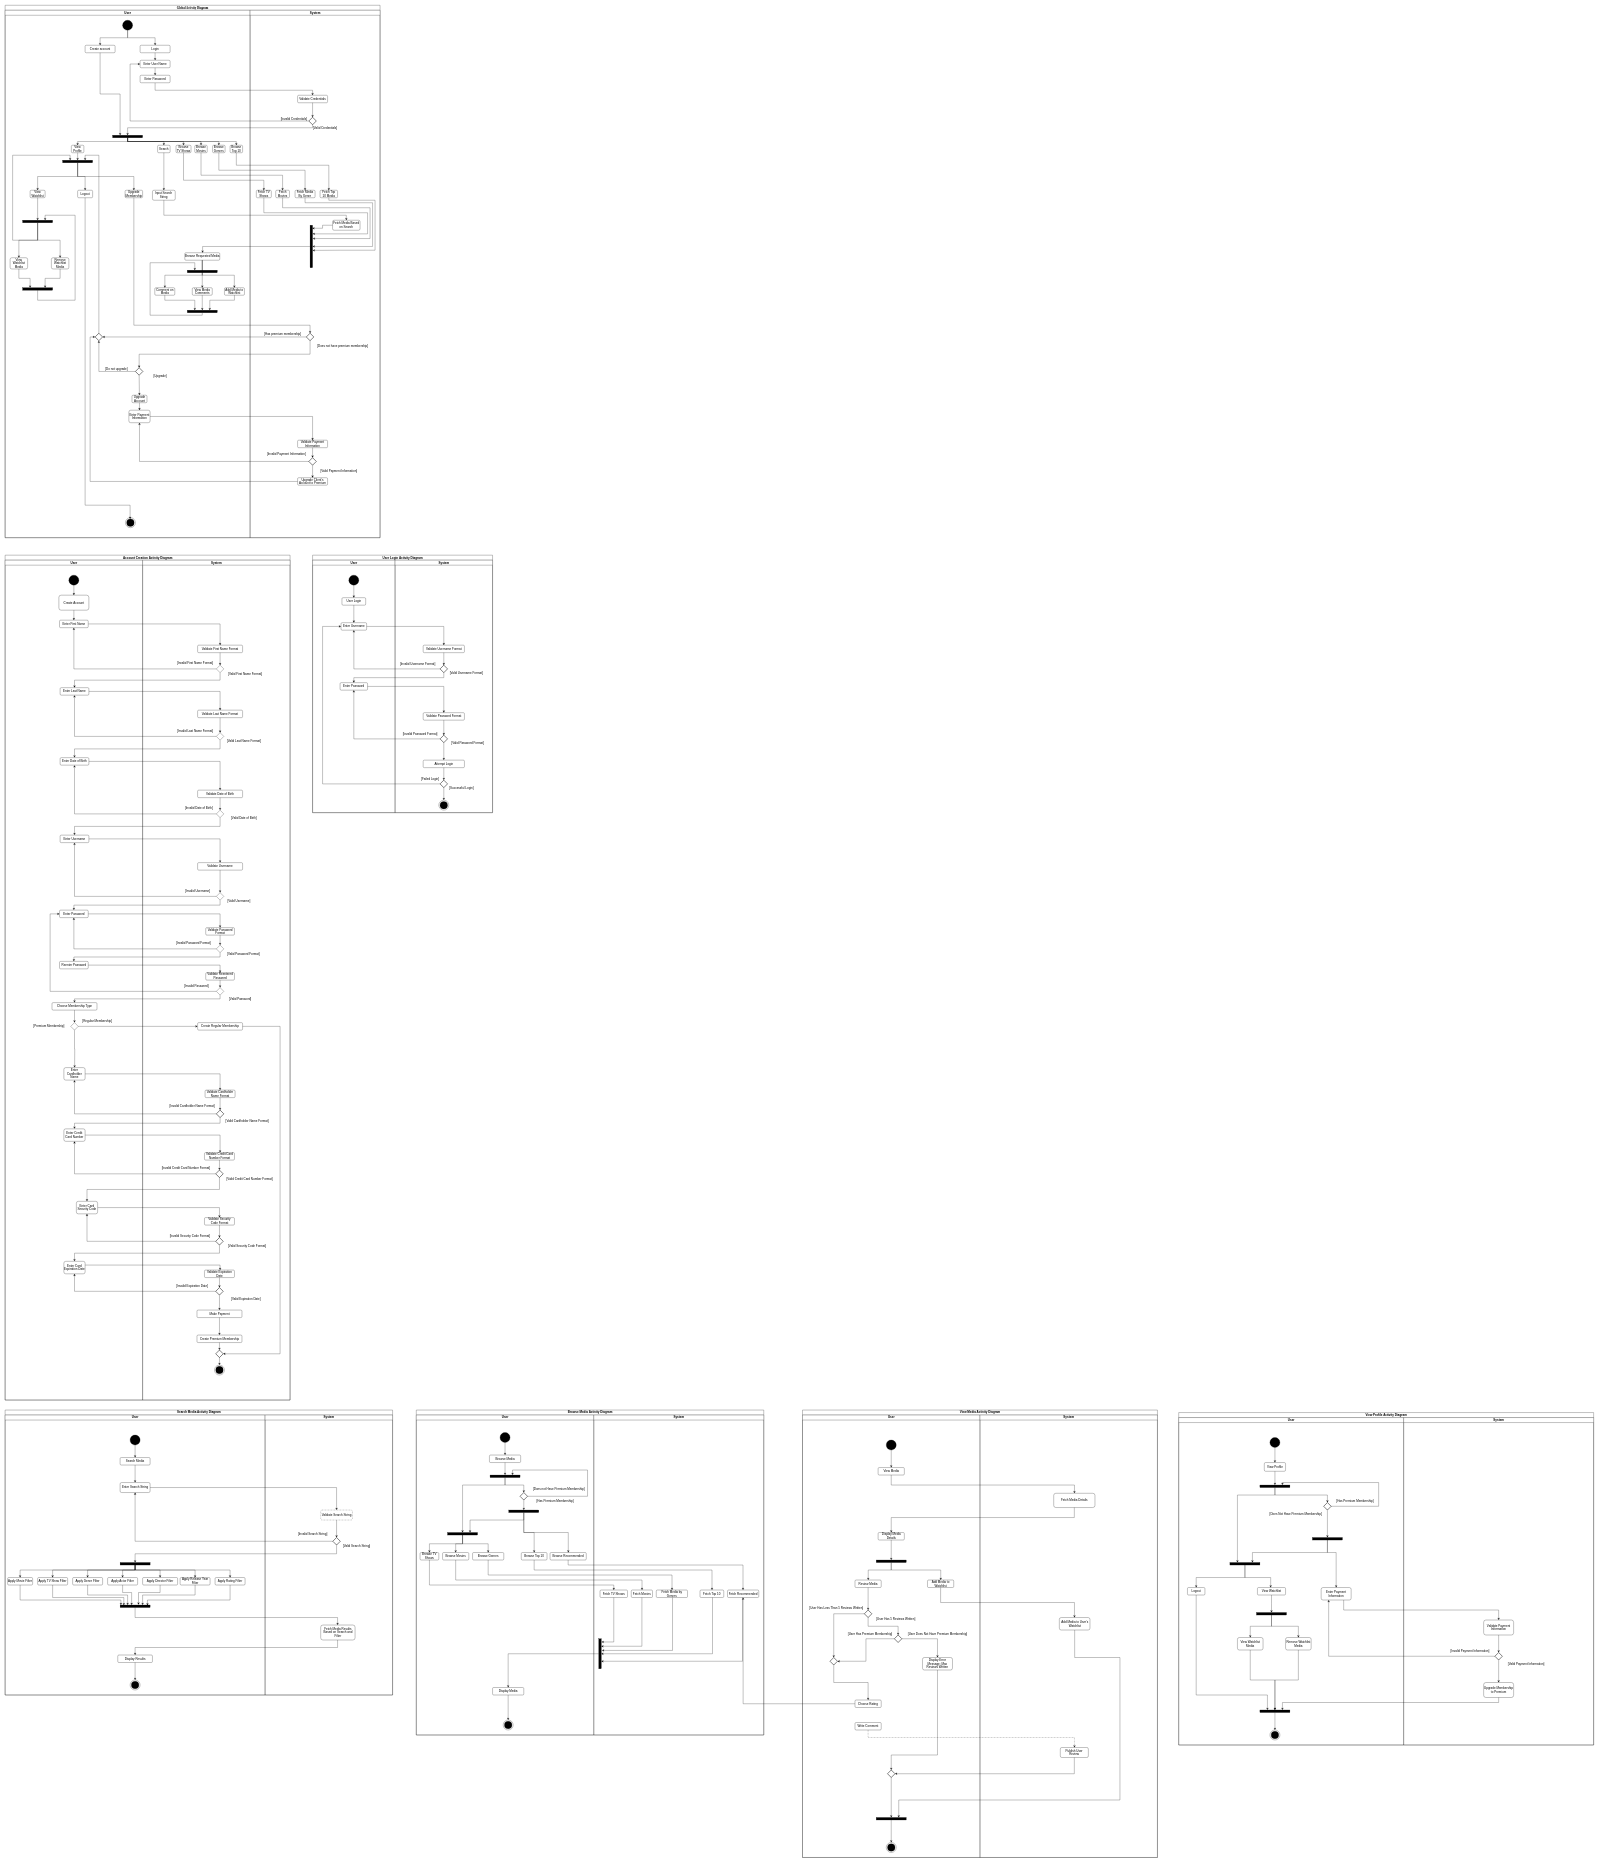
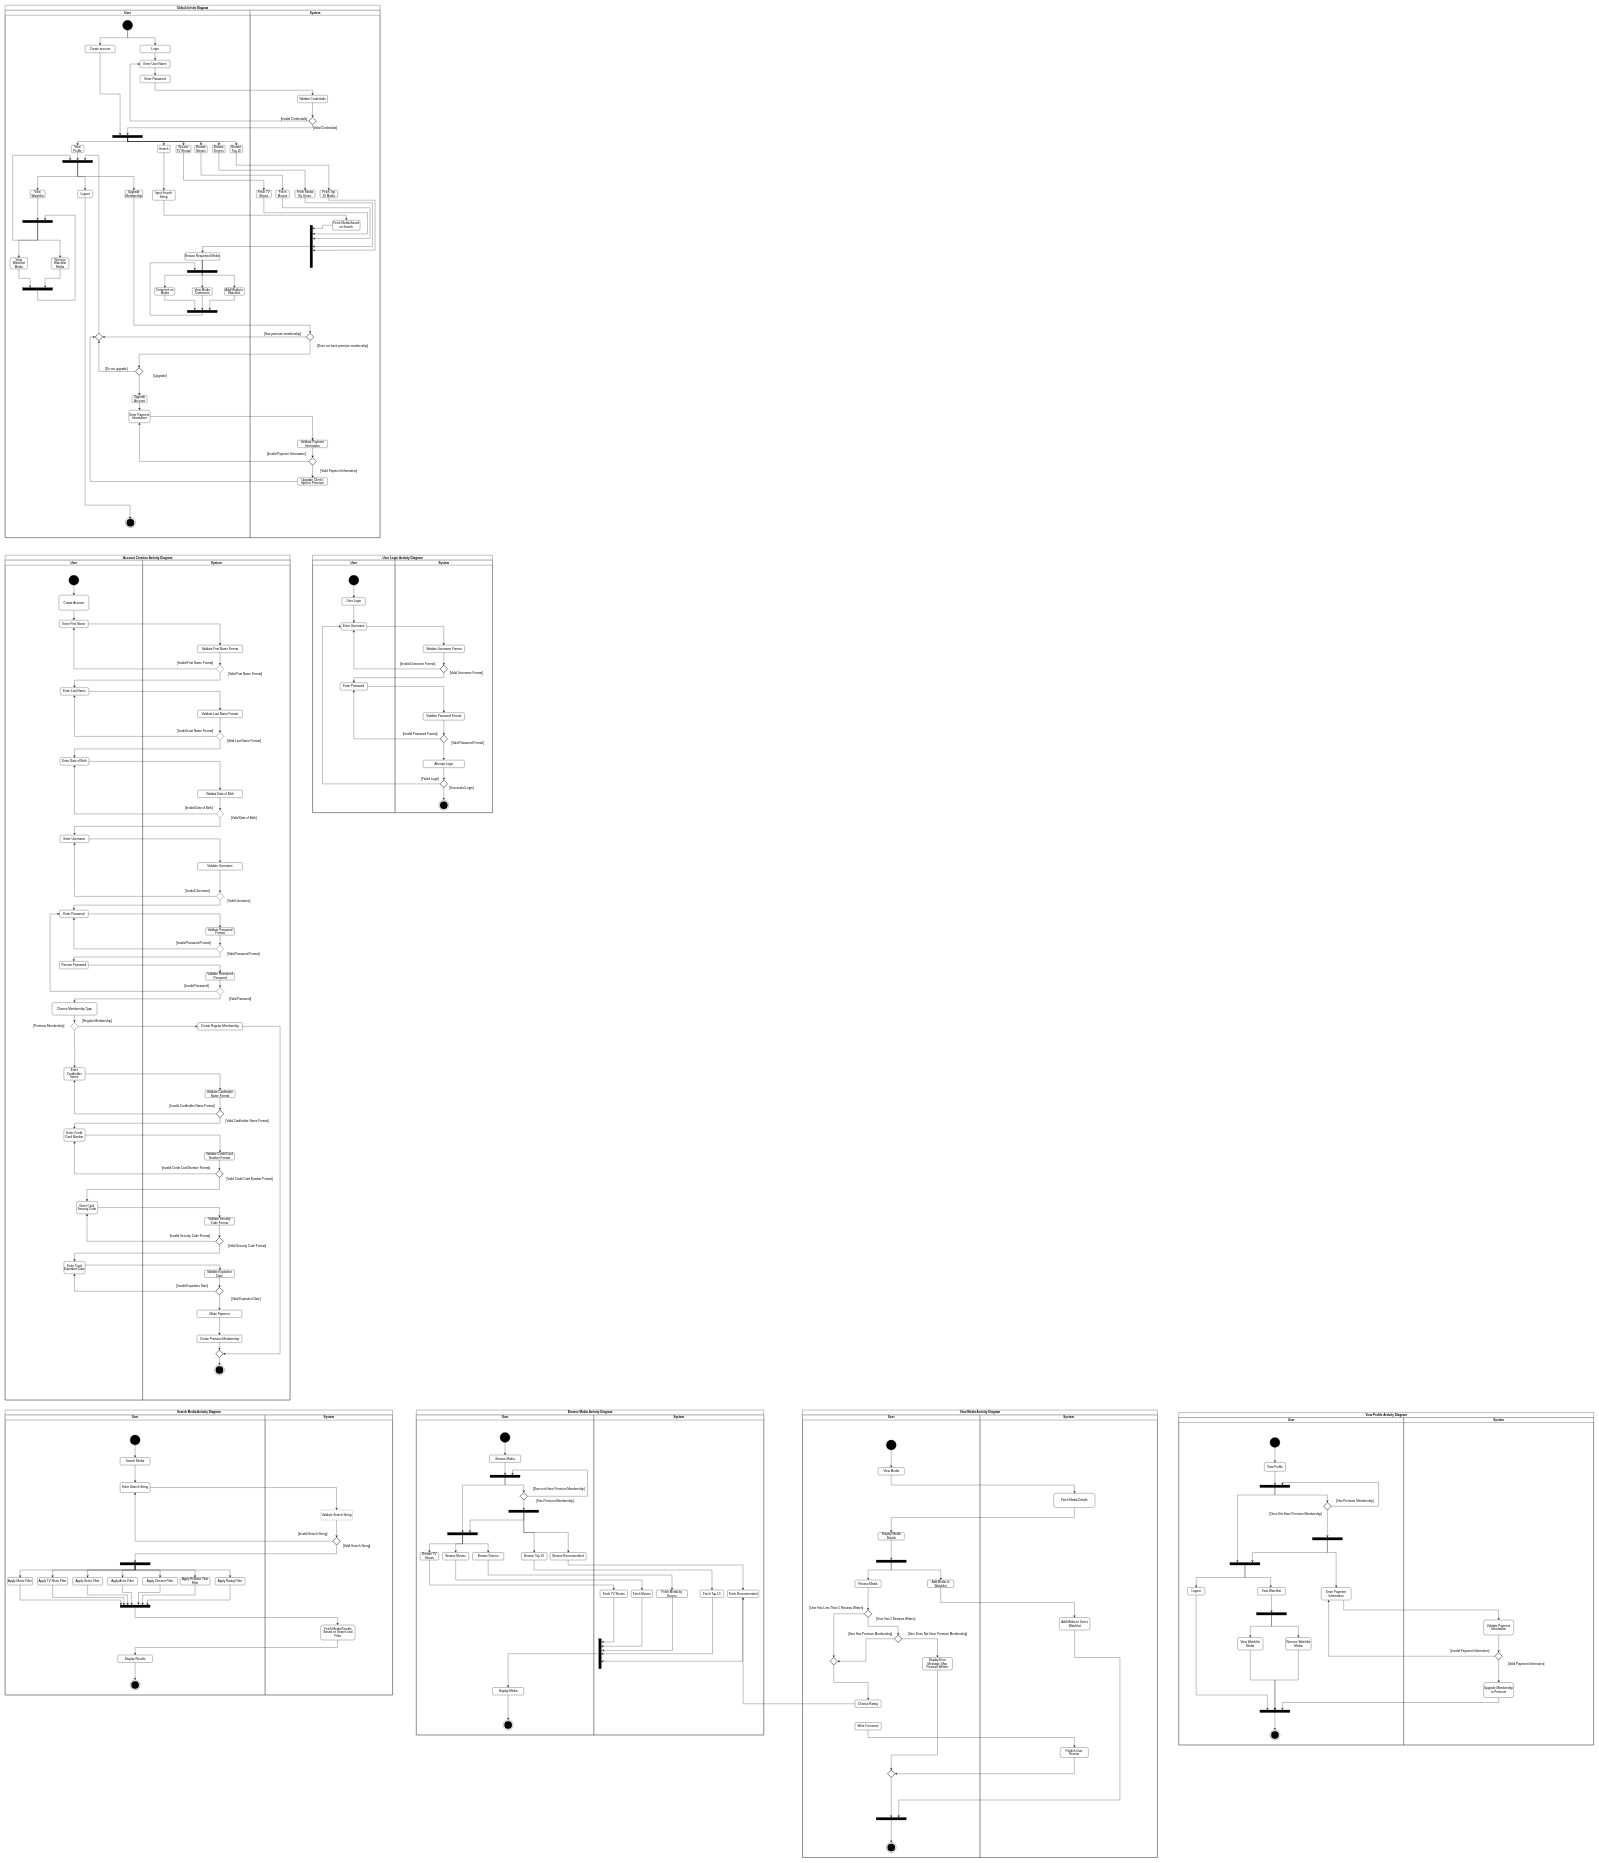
(313, 481) -> (313, 481)
(75, 1006) -> (75, 1009)
(971, 1738) -> (971, 1738)
